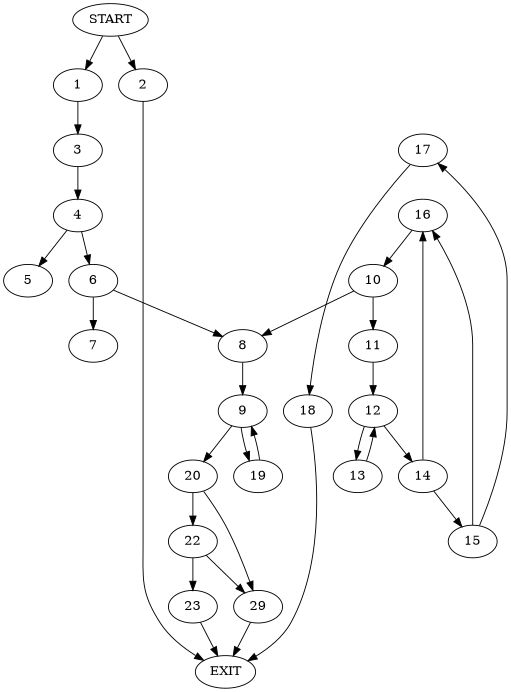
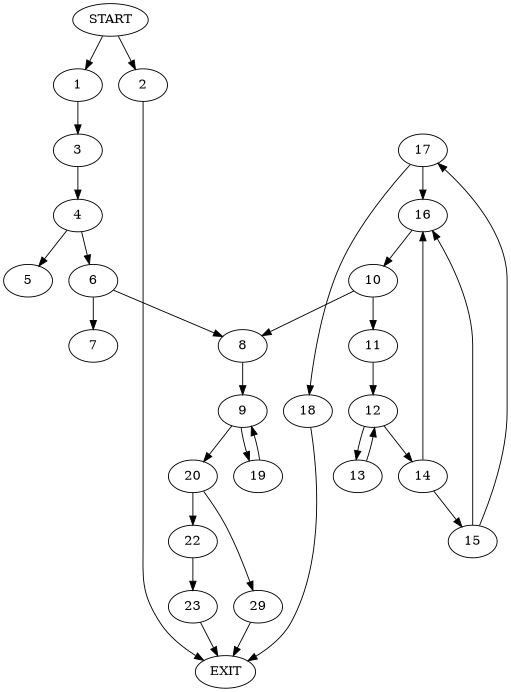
none -> (423, 178)
(222, 571) -> none
